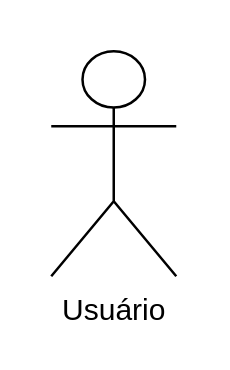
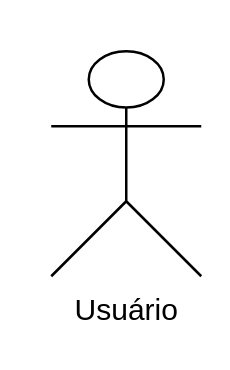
(114, 164) -> (126, 164)
